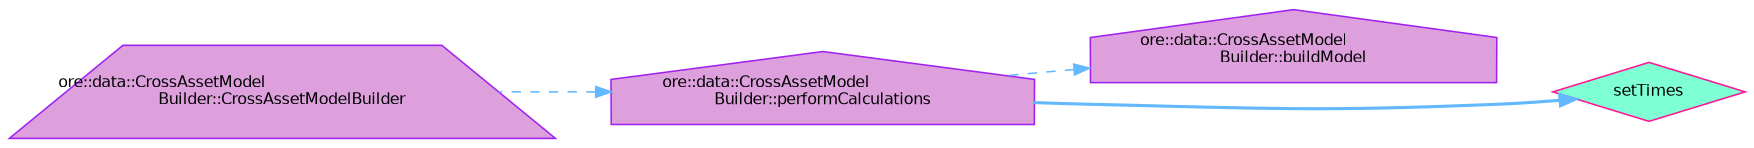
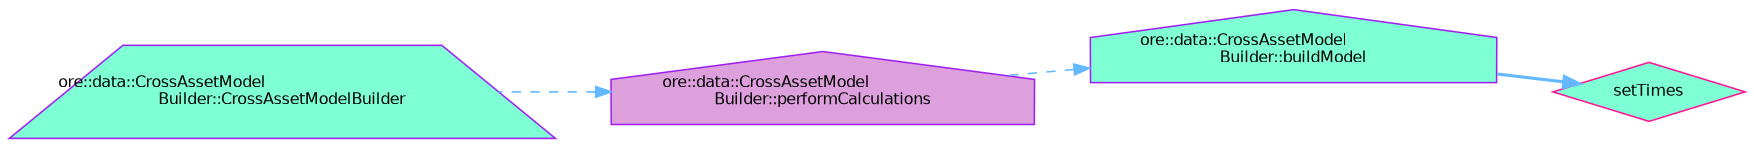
(1294, 50) -> (1294, 50)
(282, 92) -> (282, 92)
(1297, 109) -> (1530, 78)
